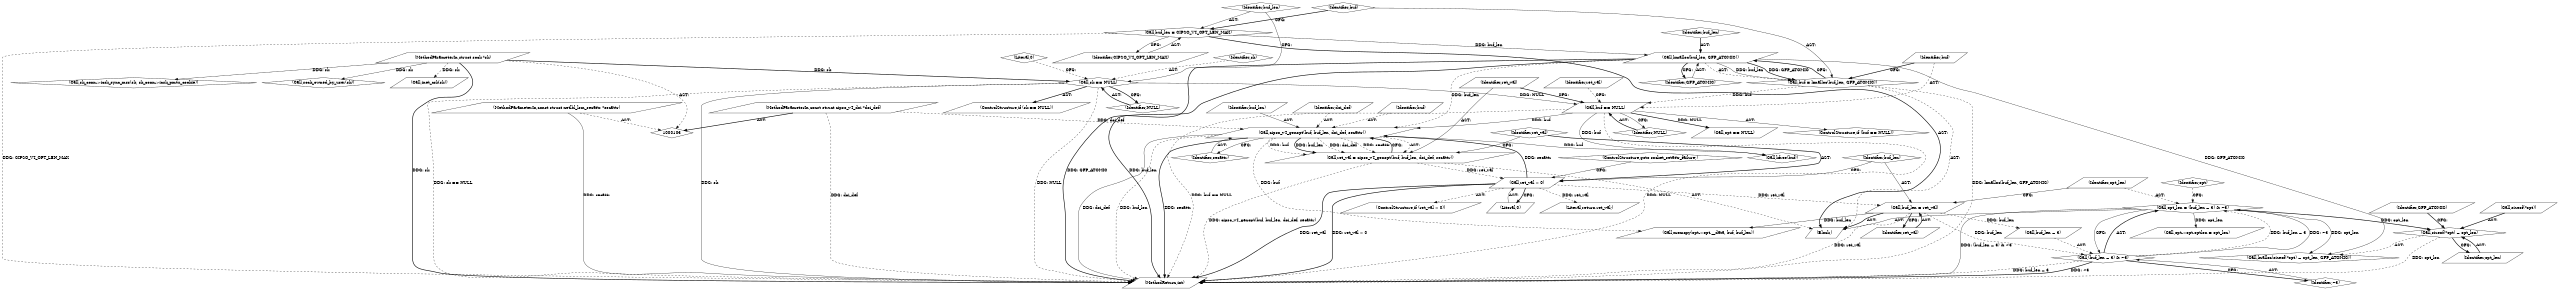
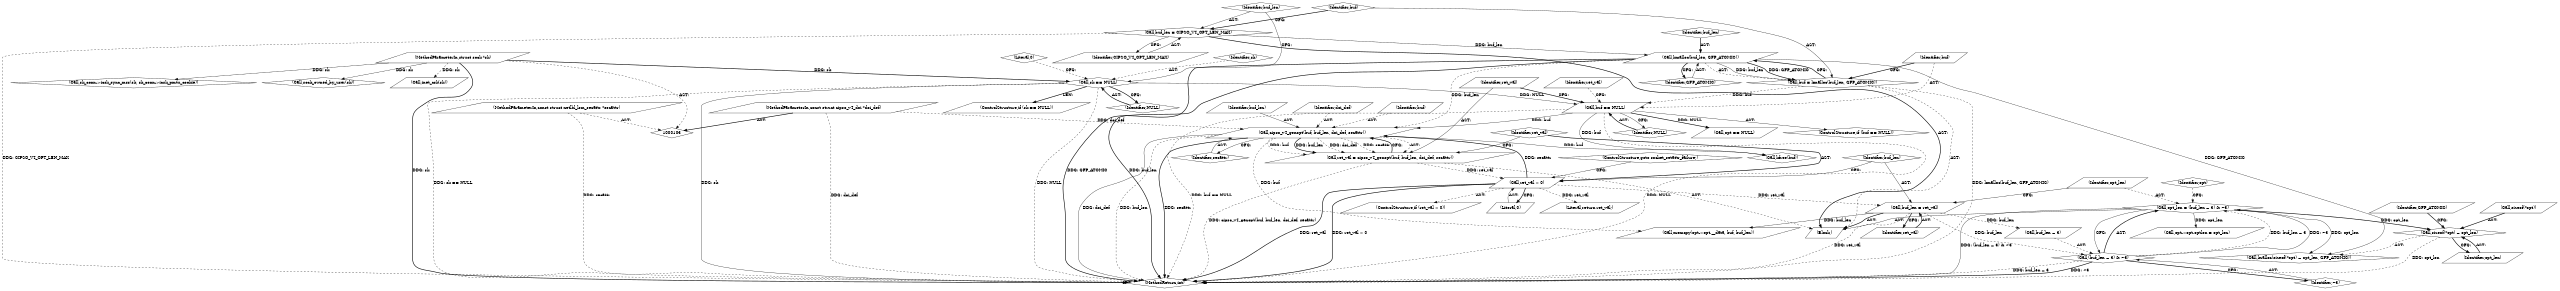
(1068, 95) -> (1068, 95)
(760, 276) -> (775, 276)
(1165, 283) -> (1165, 283)
